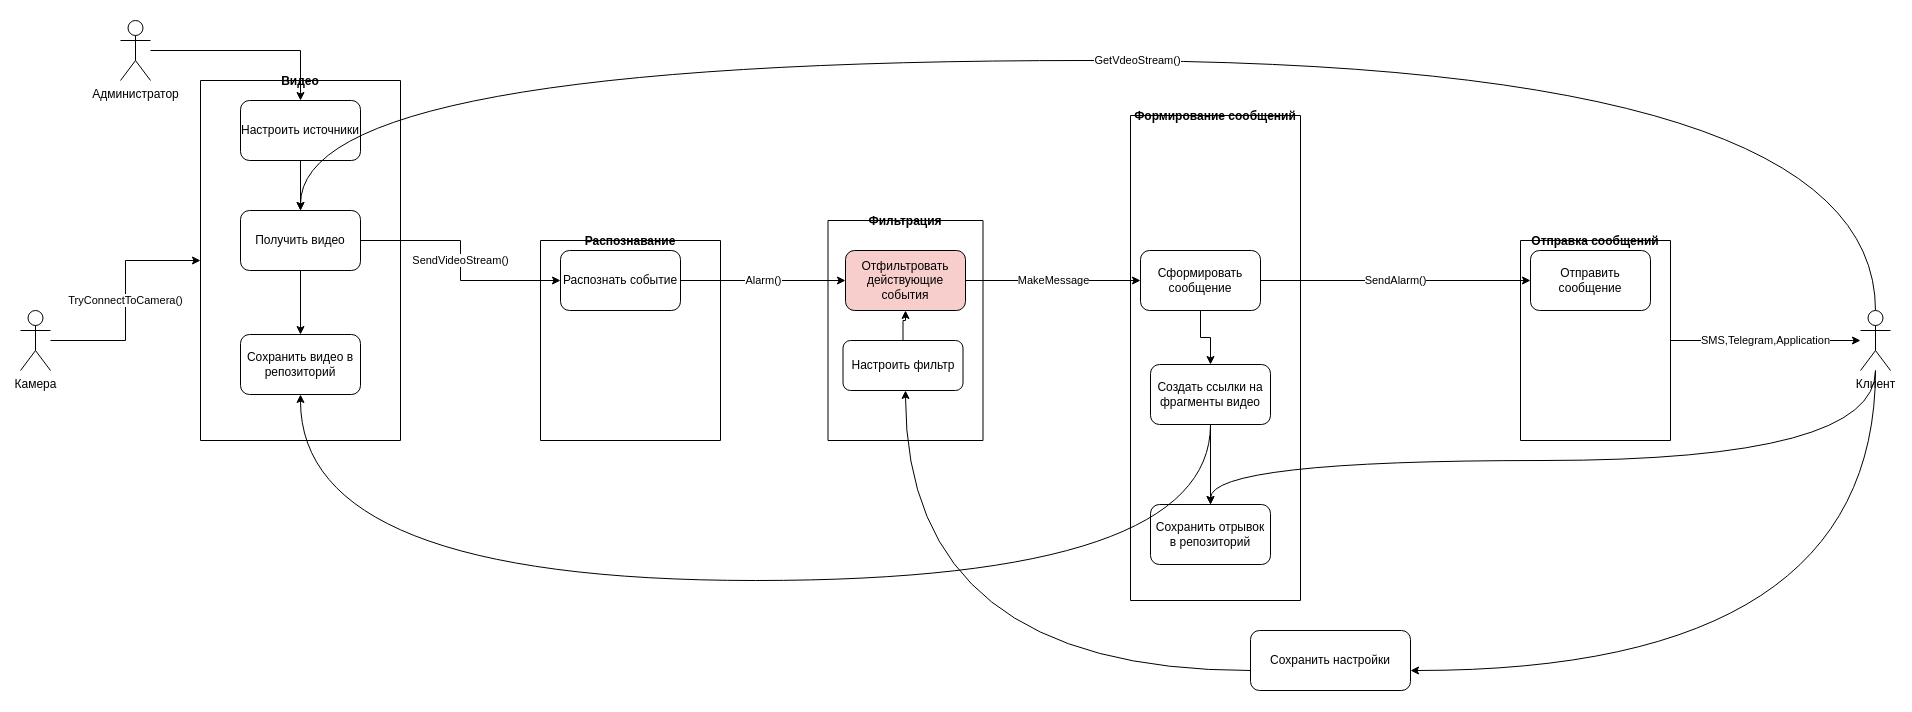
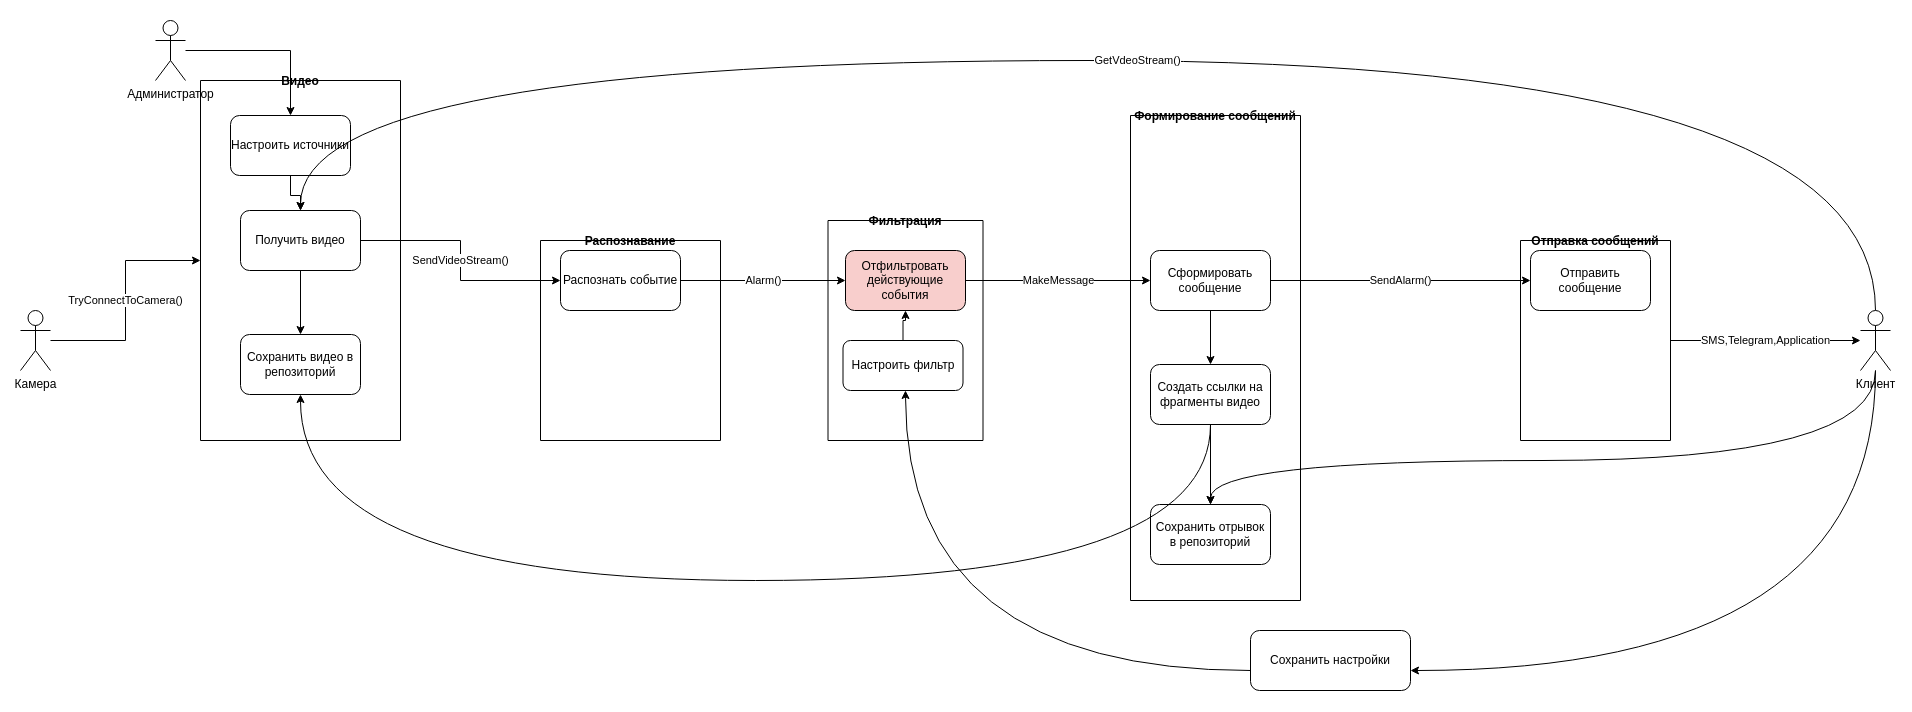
(136, 51) -> (171, 51)
(301, 131) -> (291, 146)
(1201, 281) -> (1211, 281)
